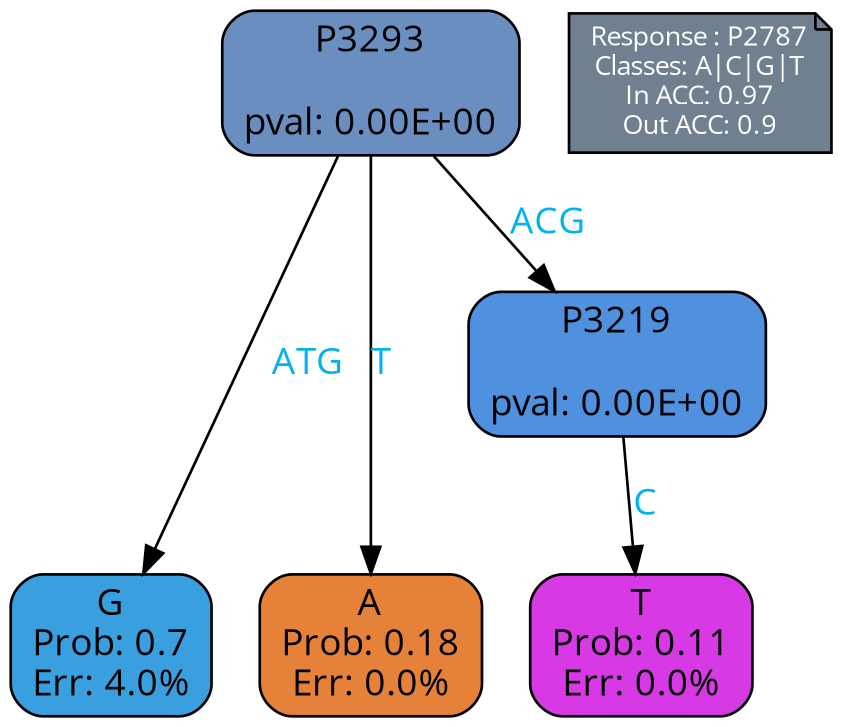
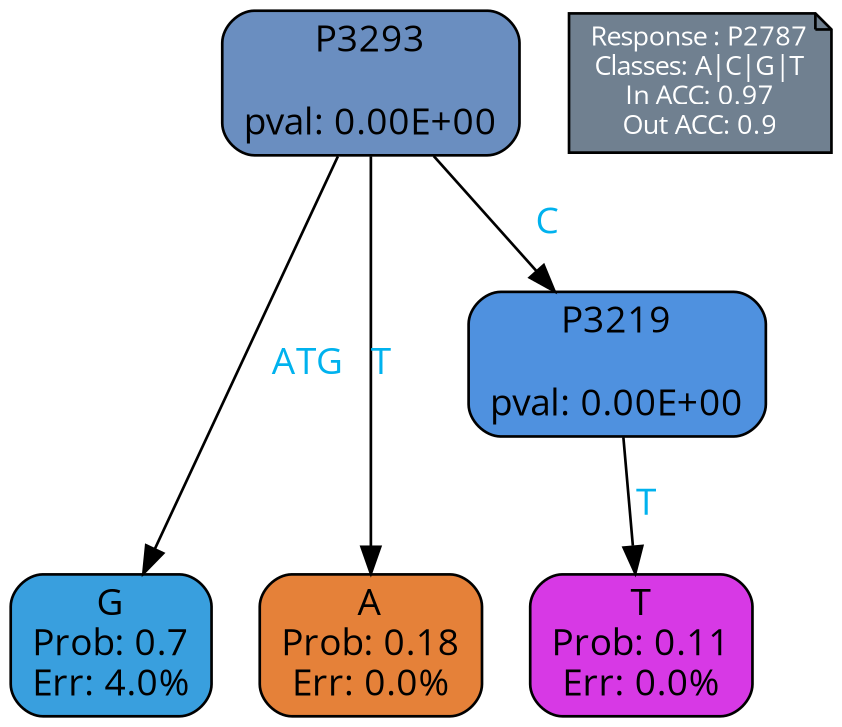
(549, 224) -> (549, 224)
(647, 505) -> (647, 505)
